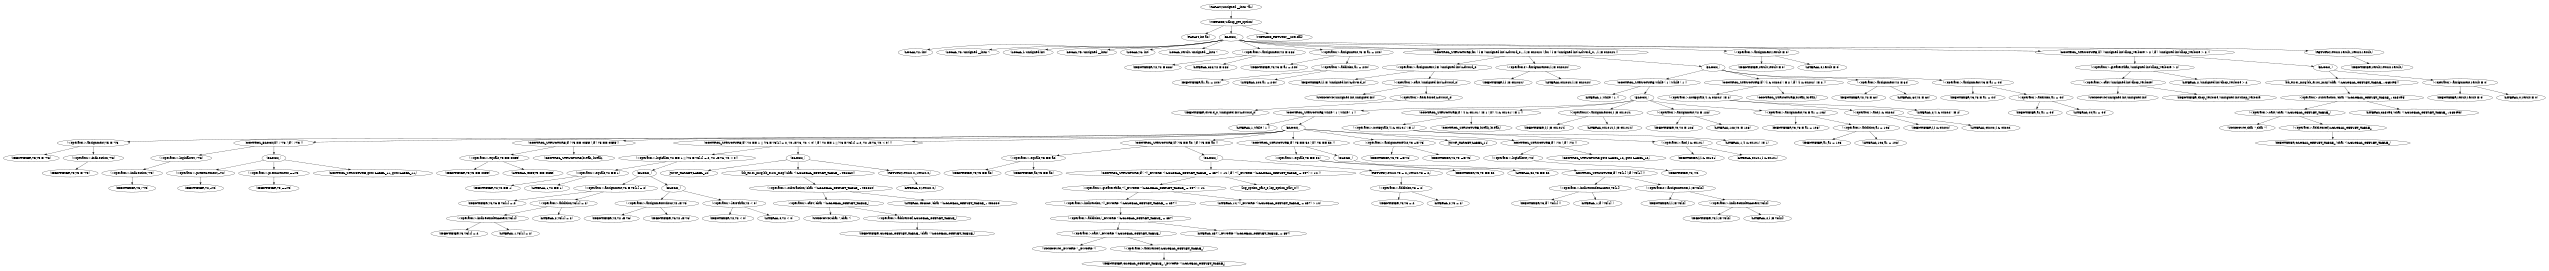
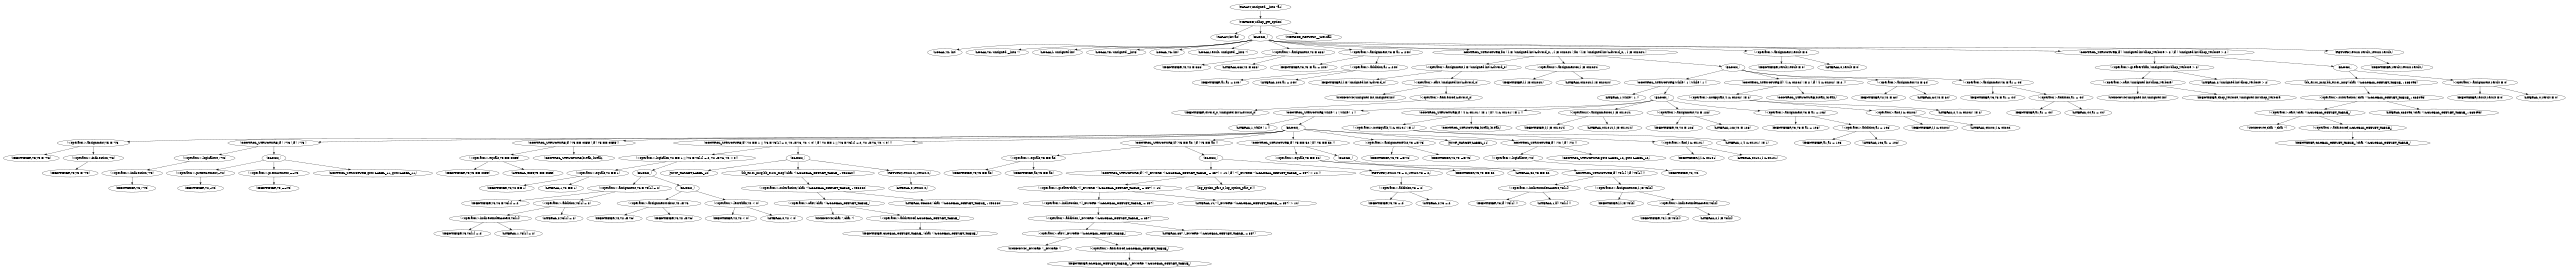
(274, 143) -> (274, 143)
